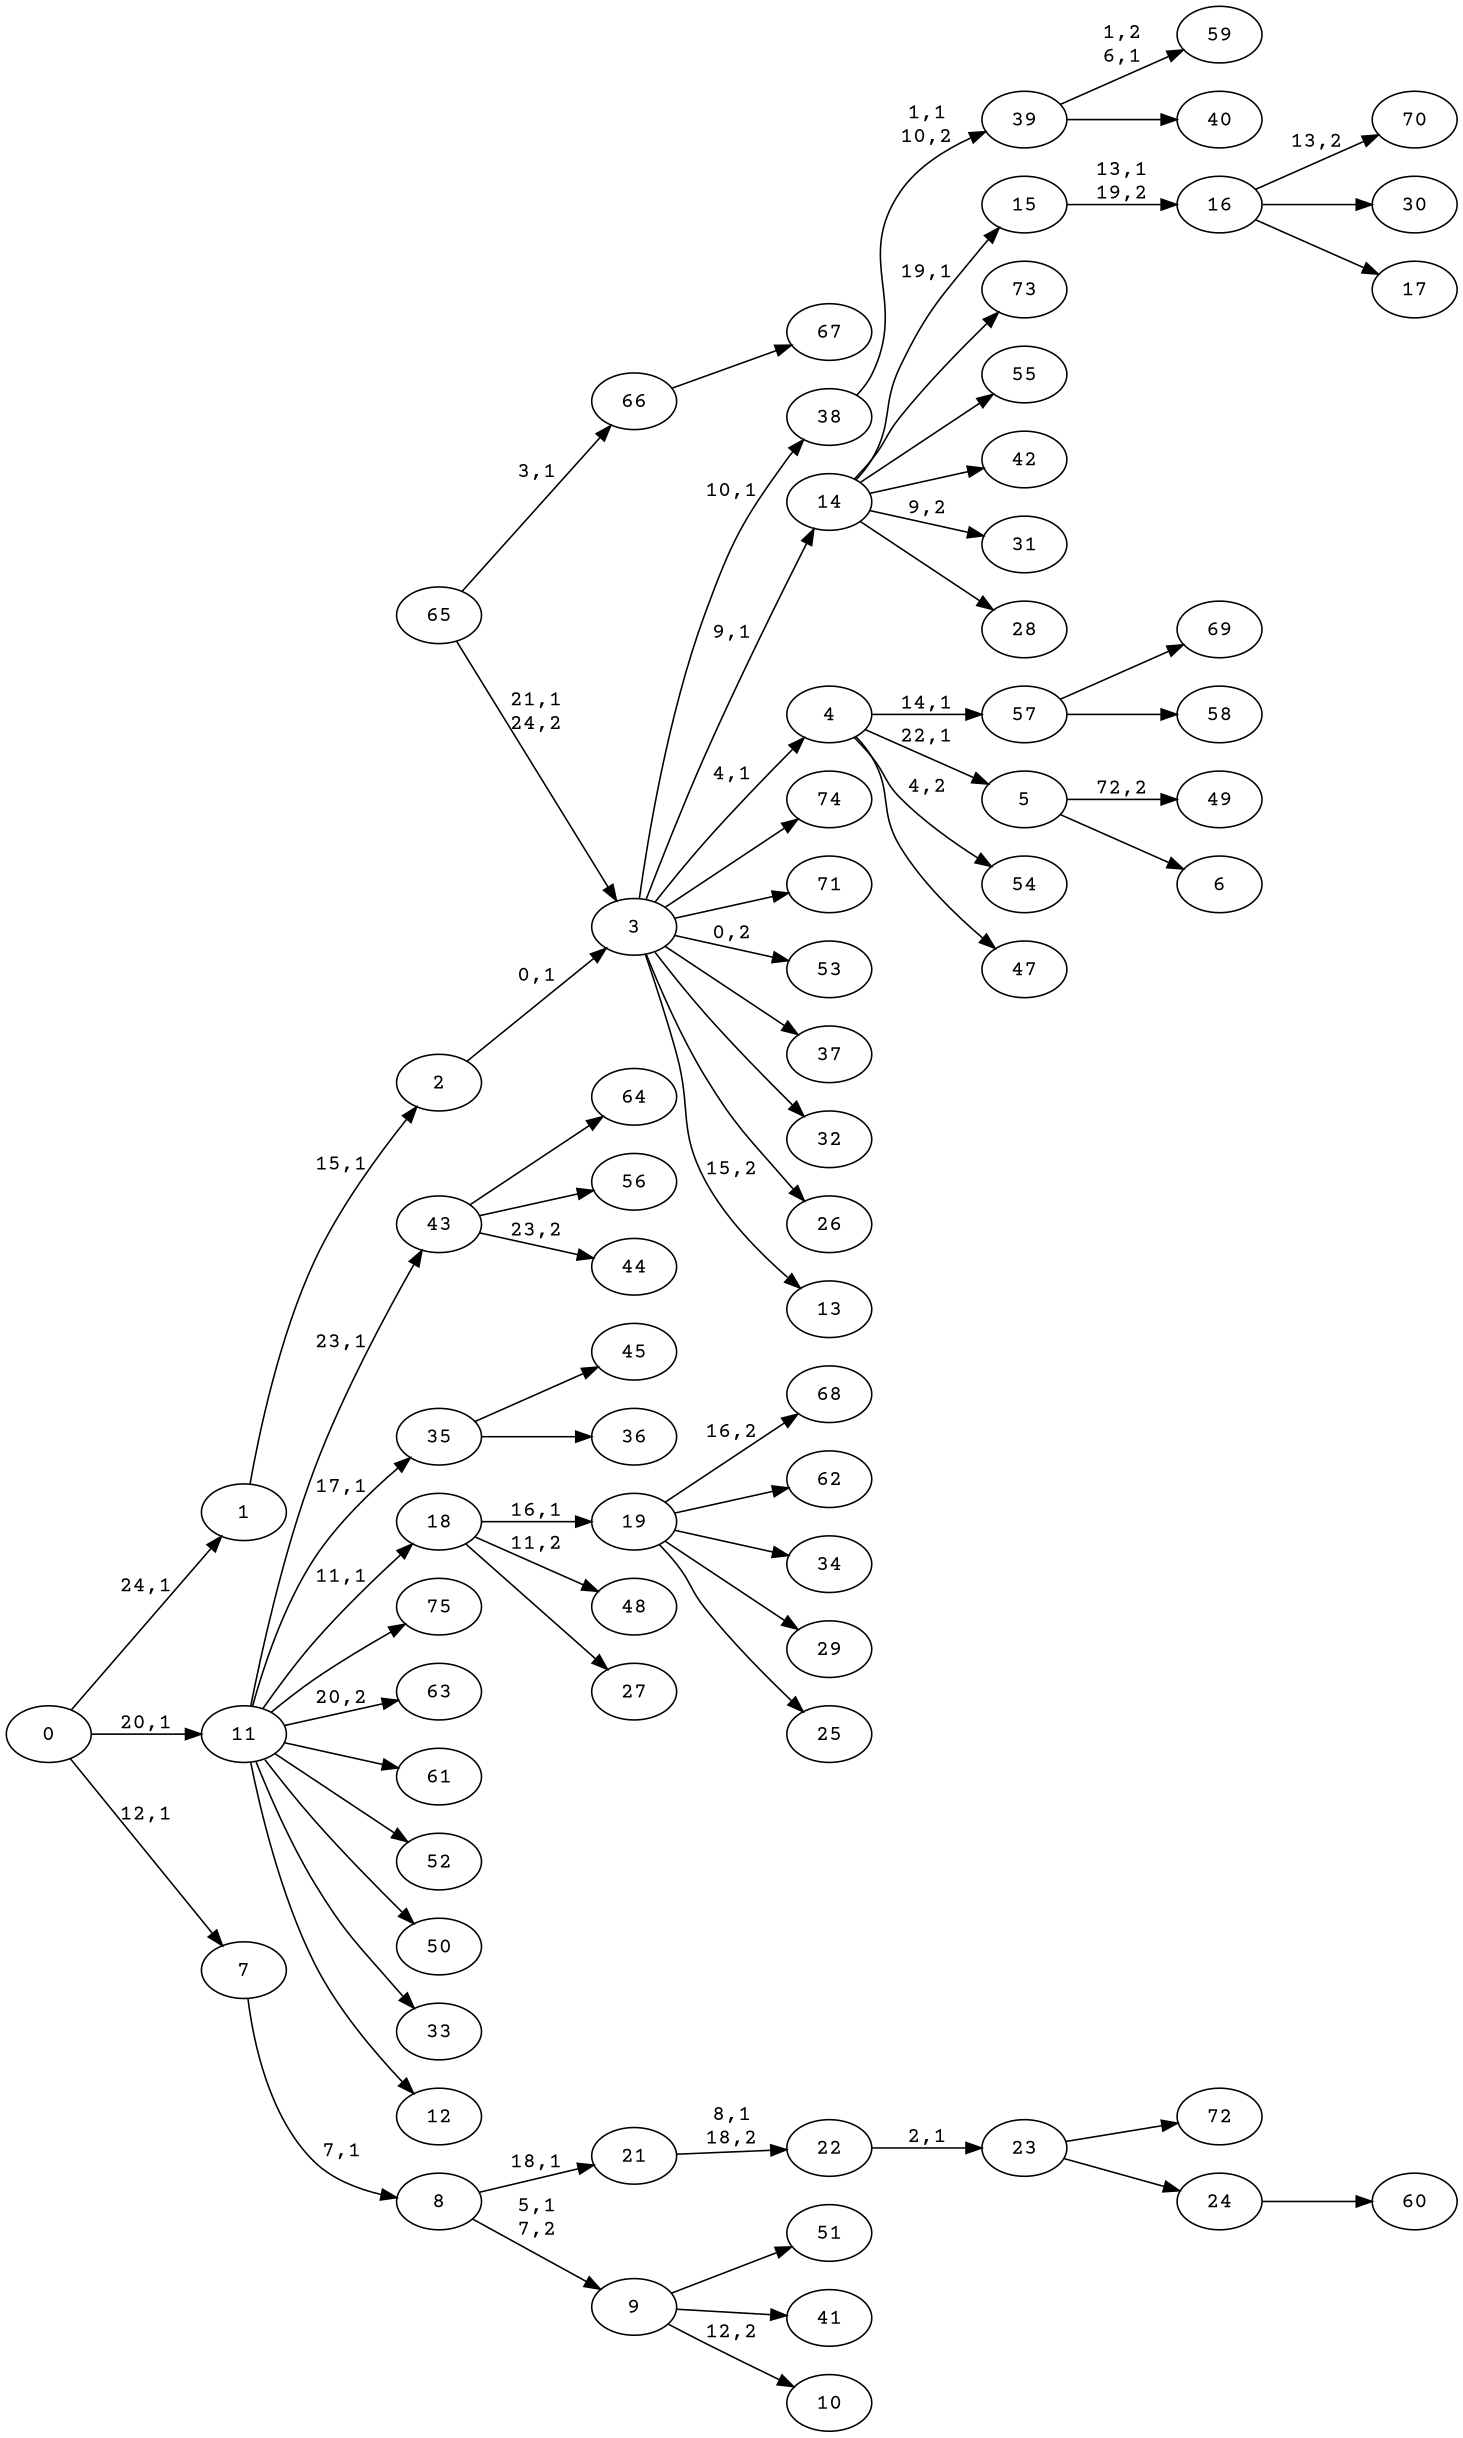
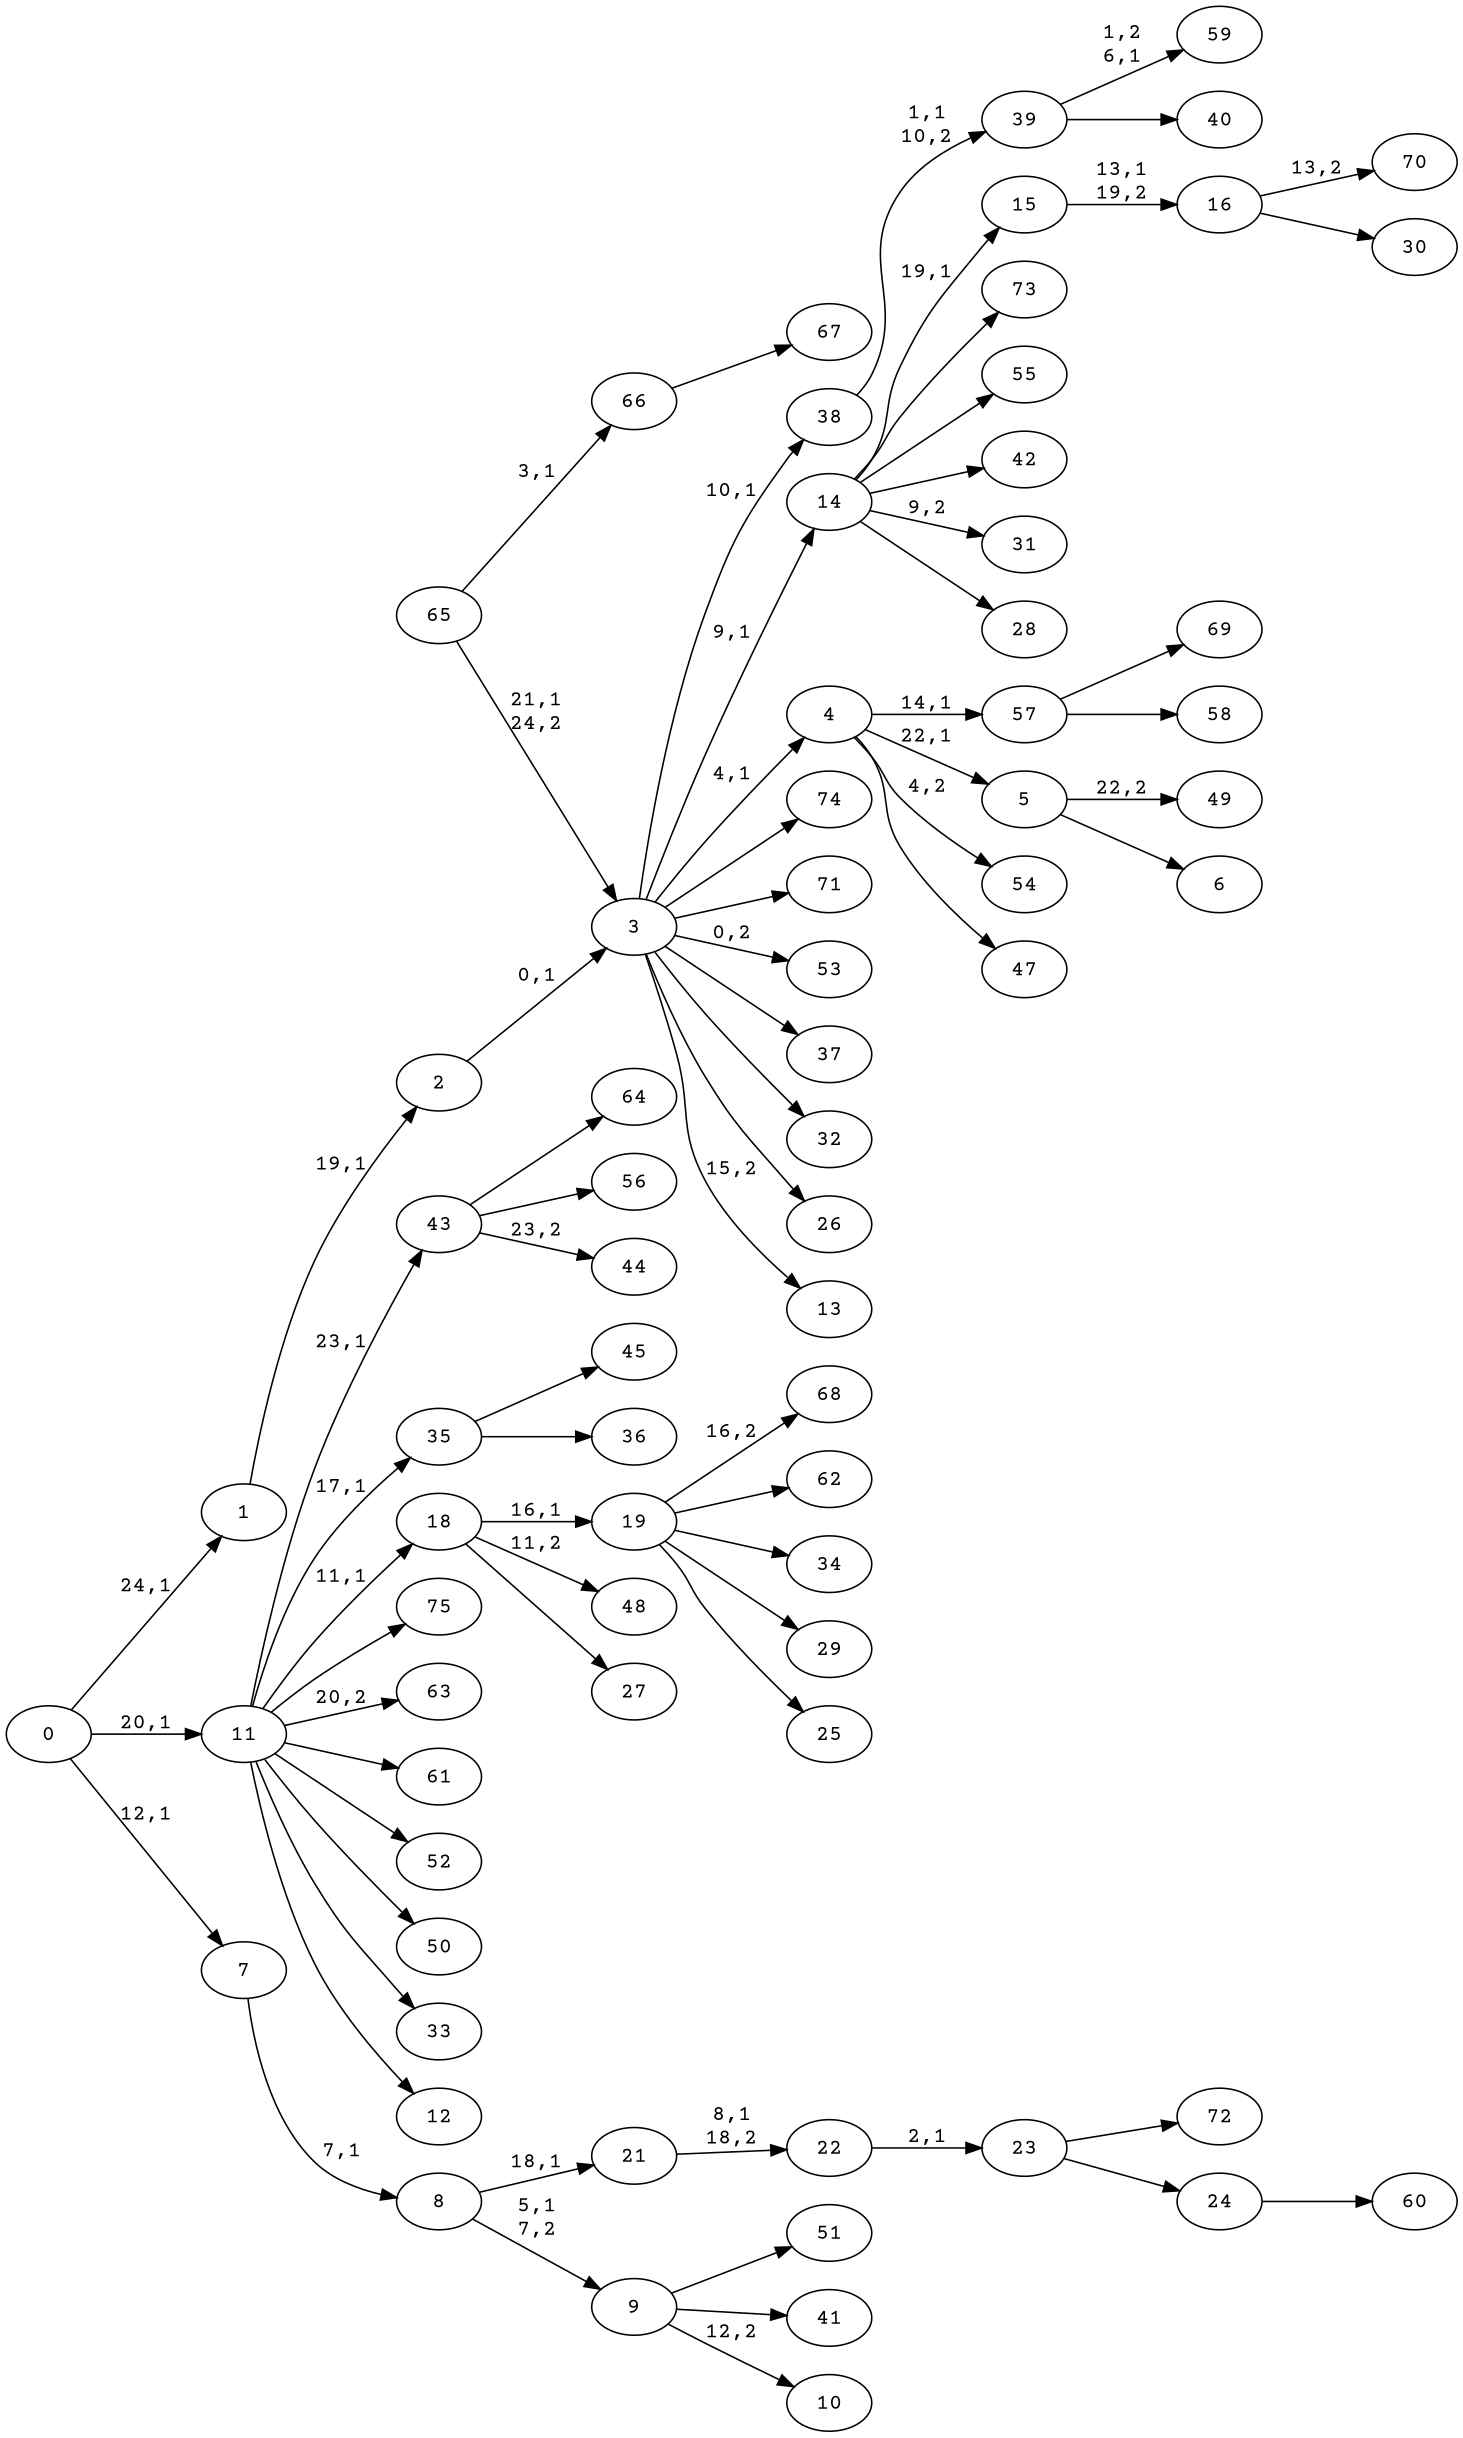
(1415, 290) -> none
(1122, 788) -> (1122, 788)
(341, 1164) -> (341, 1164)
